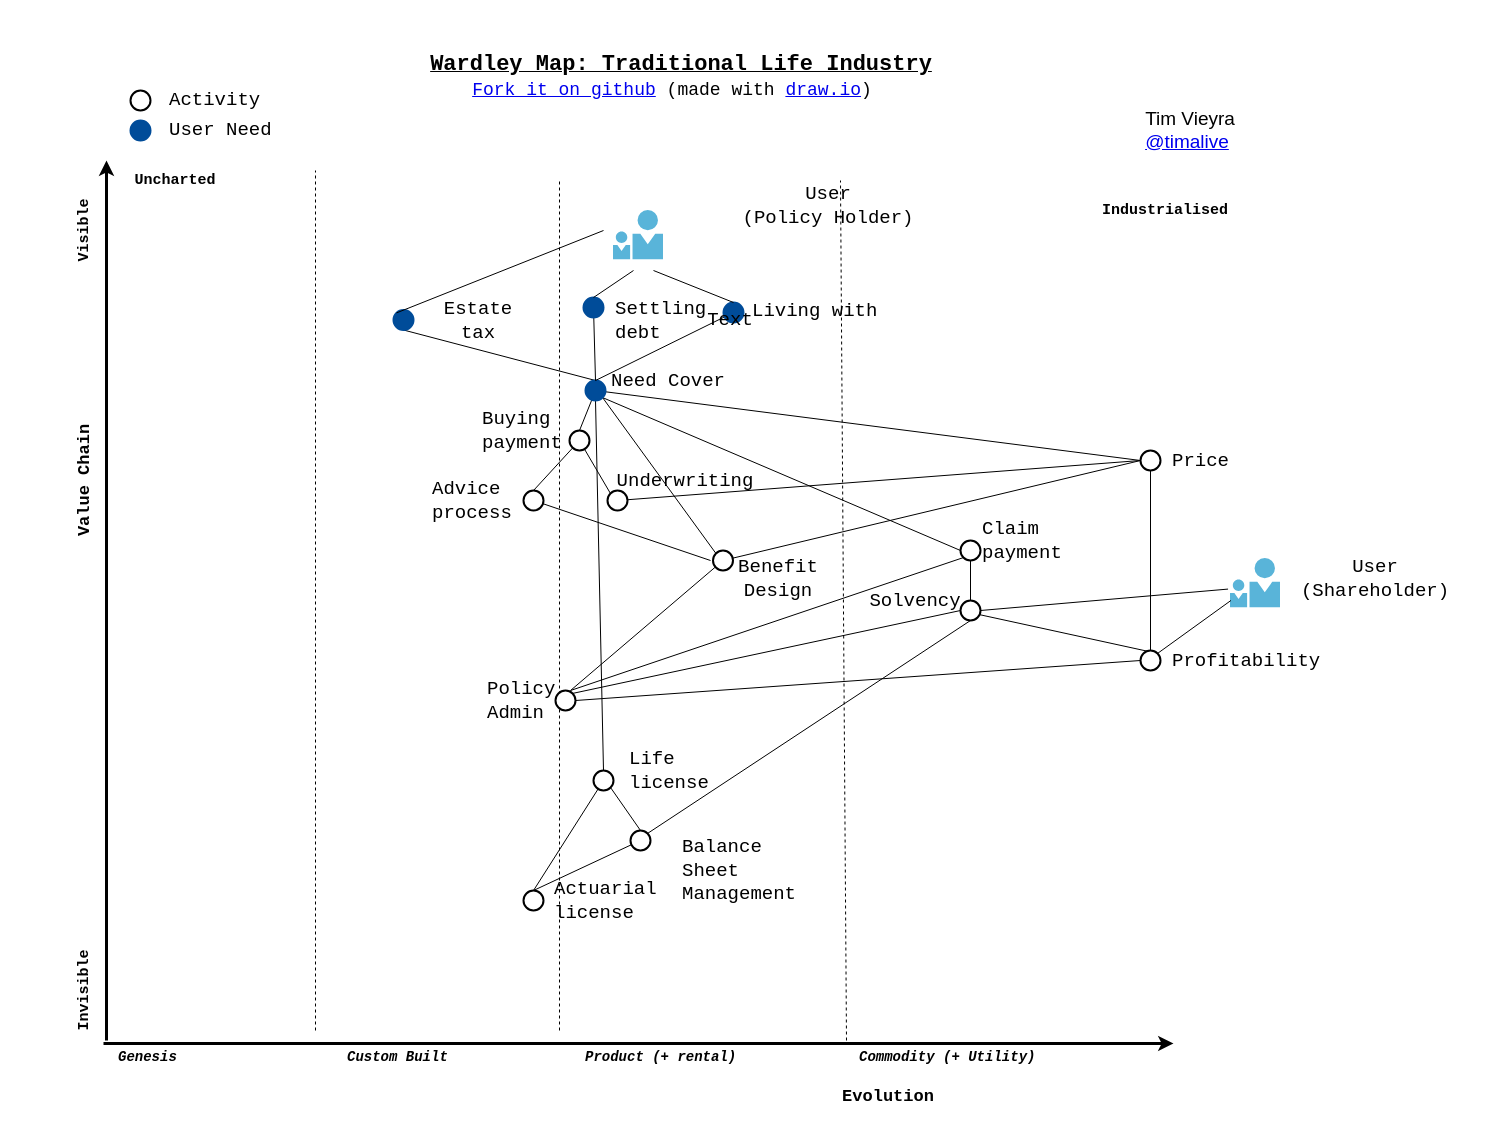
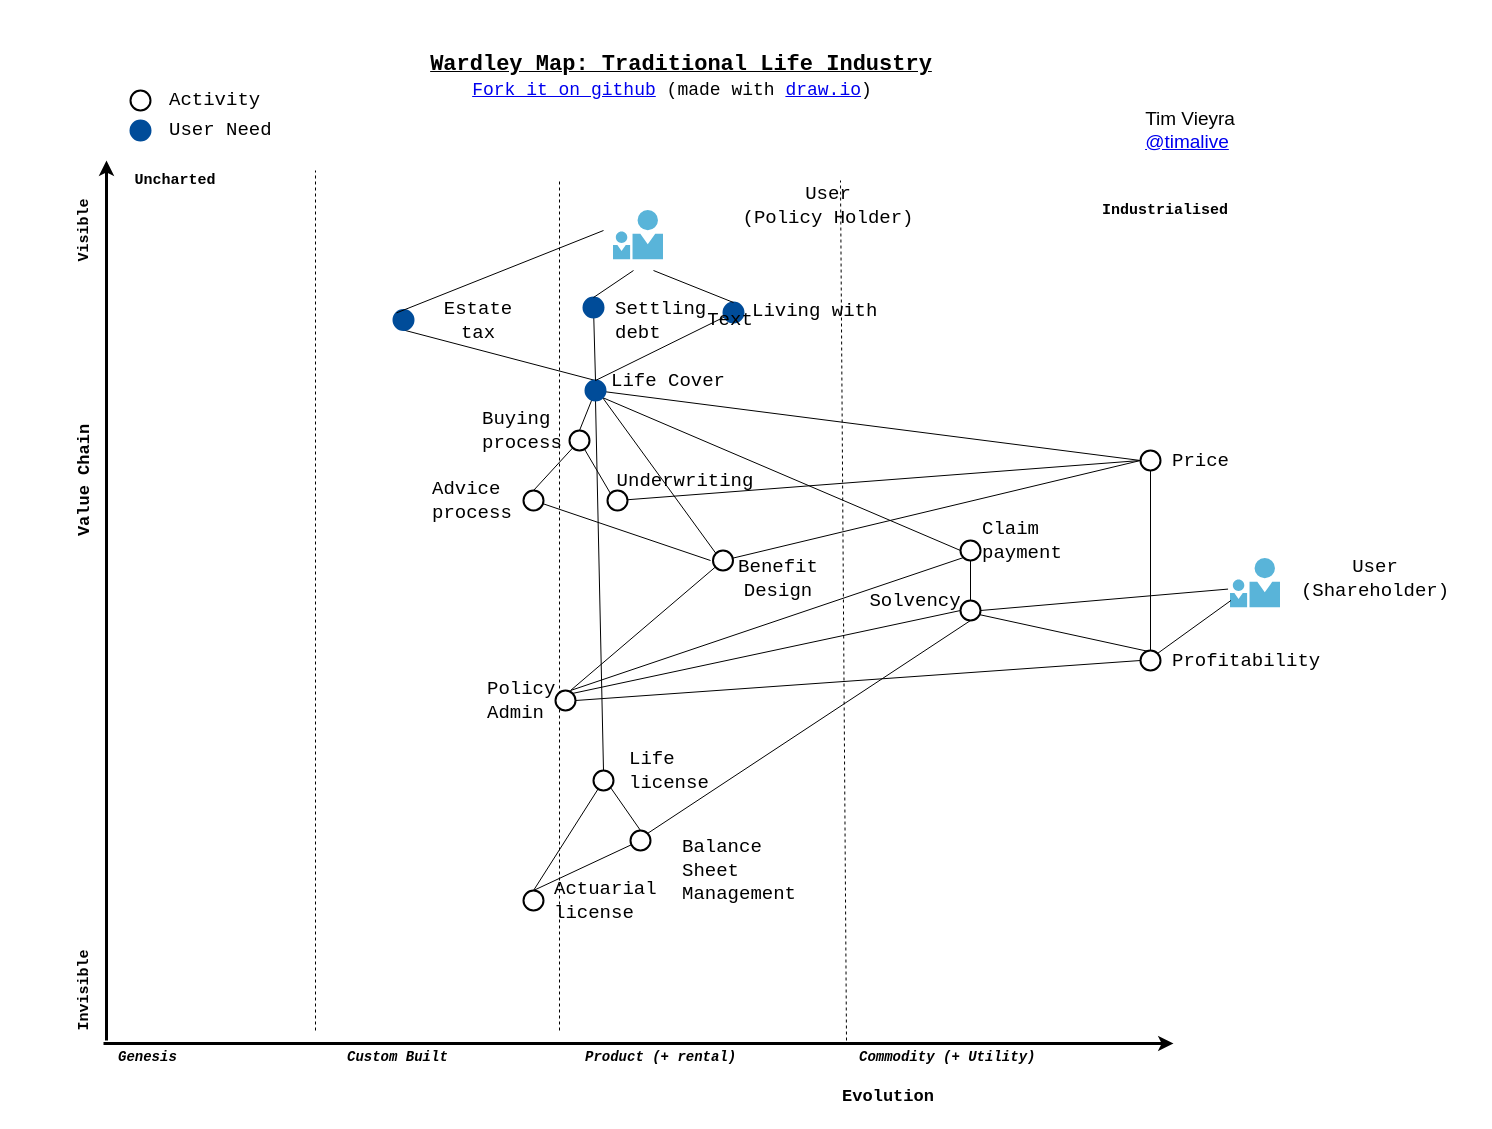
(669, 381) -> (669, 381)
(527, 431) -> (527, 431)
